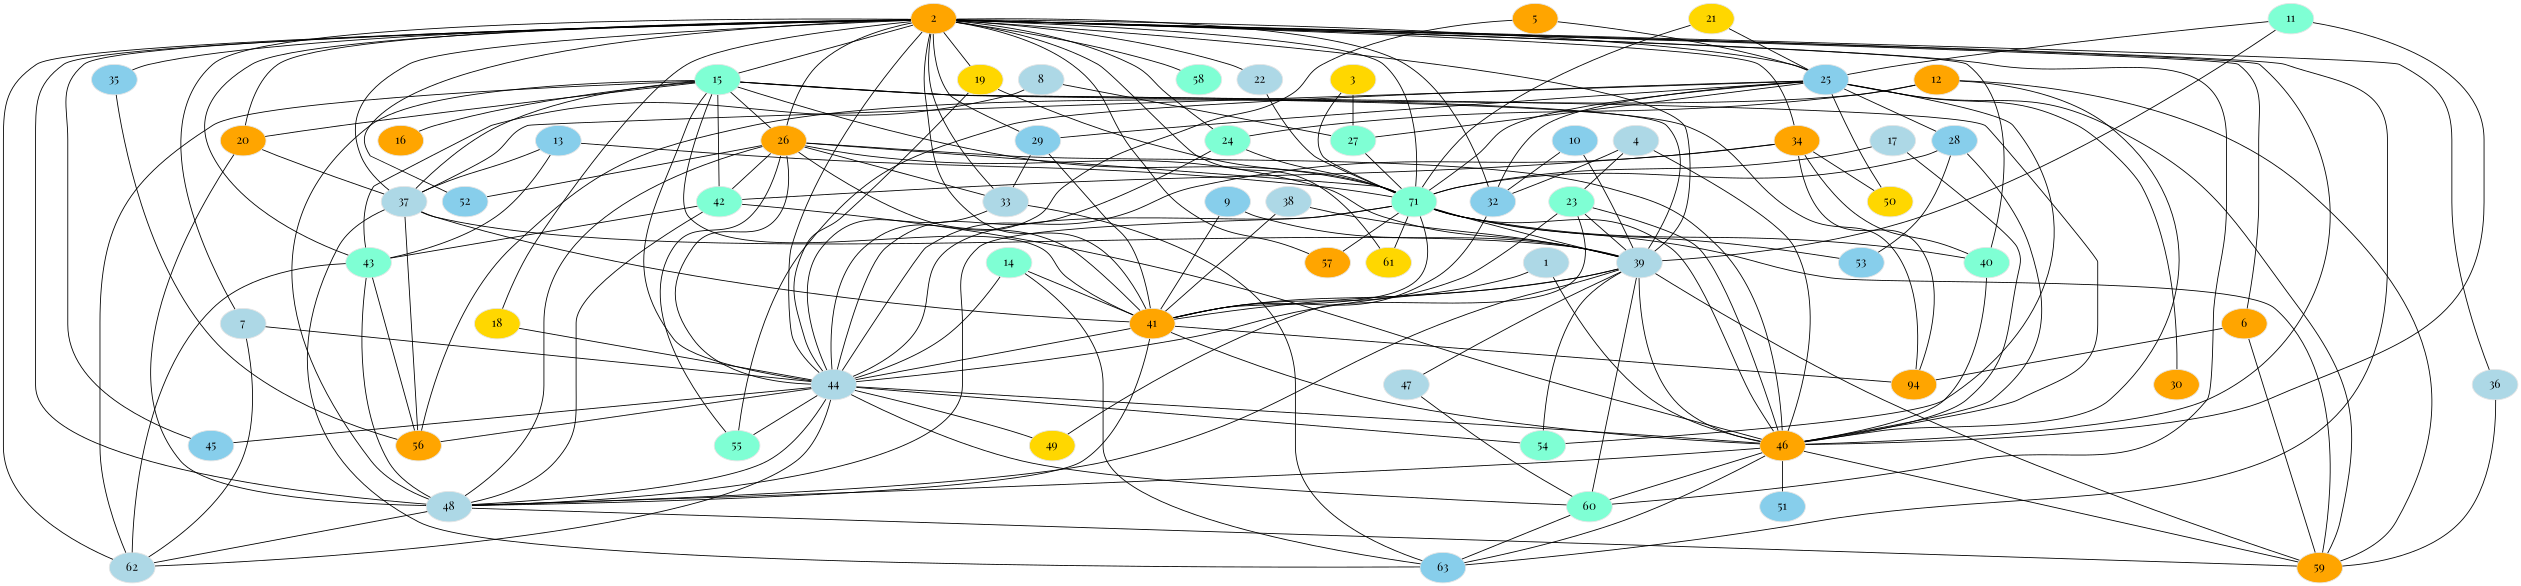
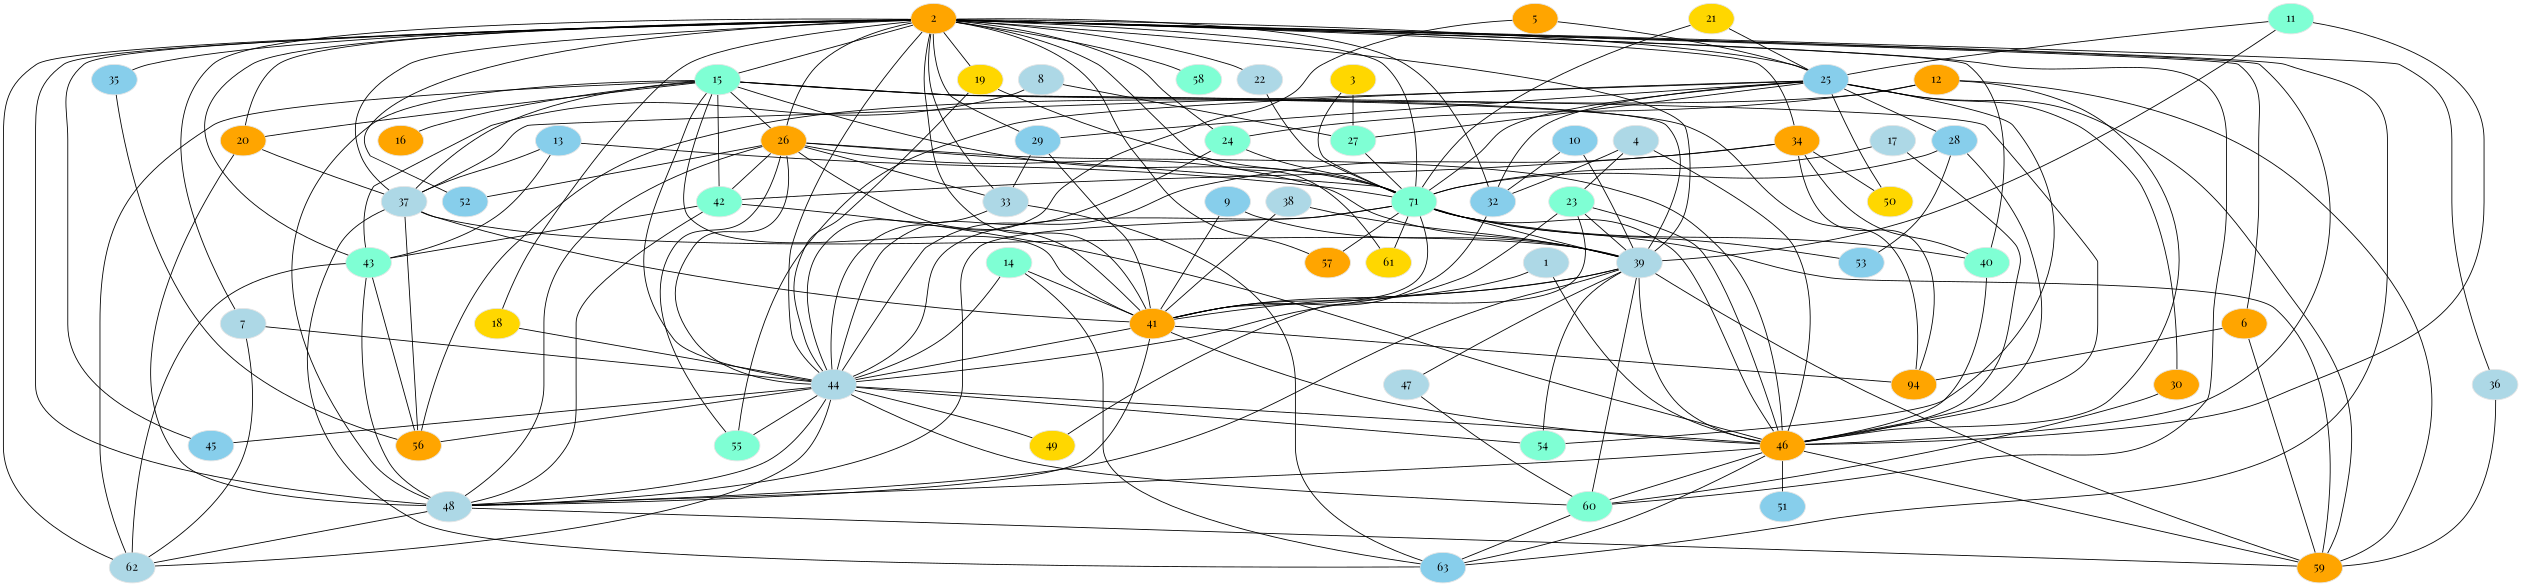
none -> (1887, 460)
